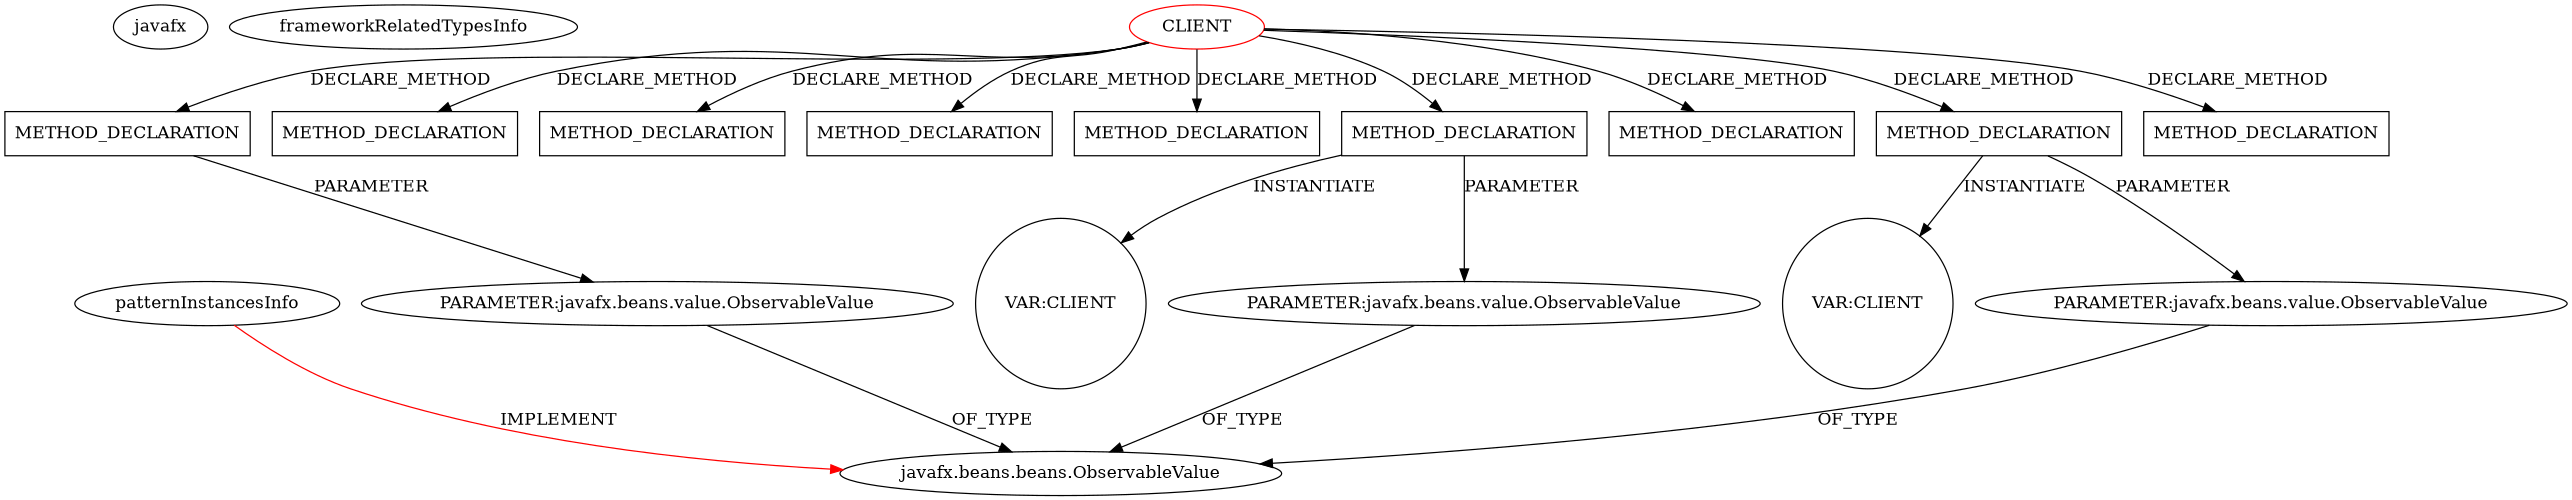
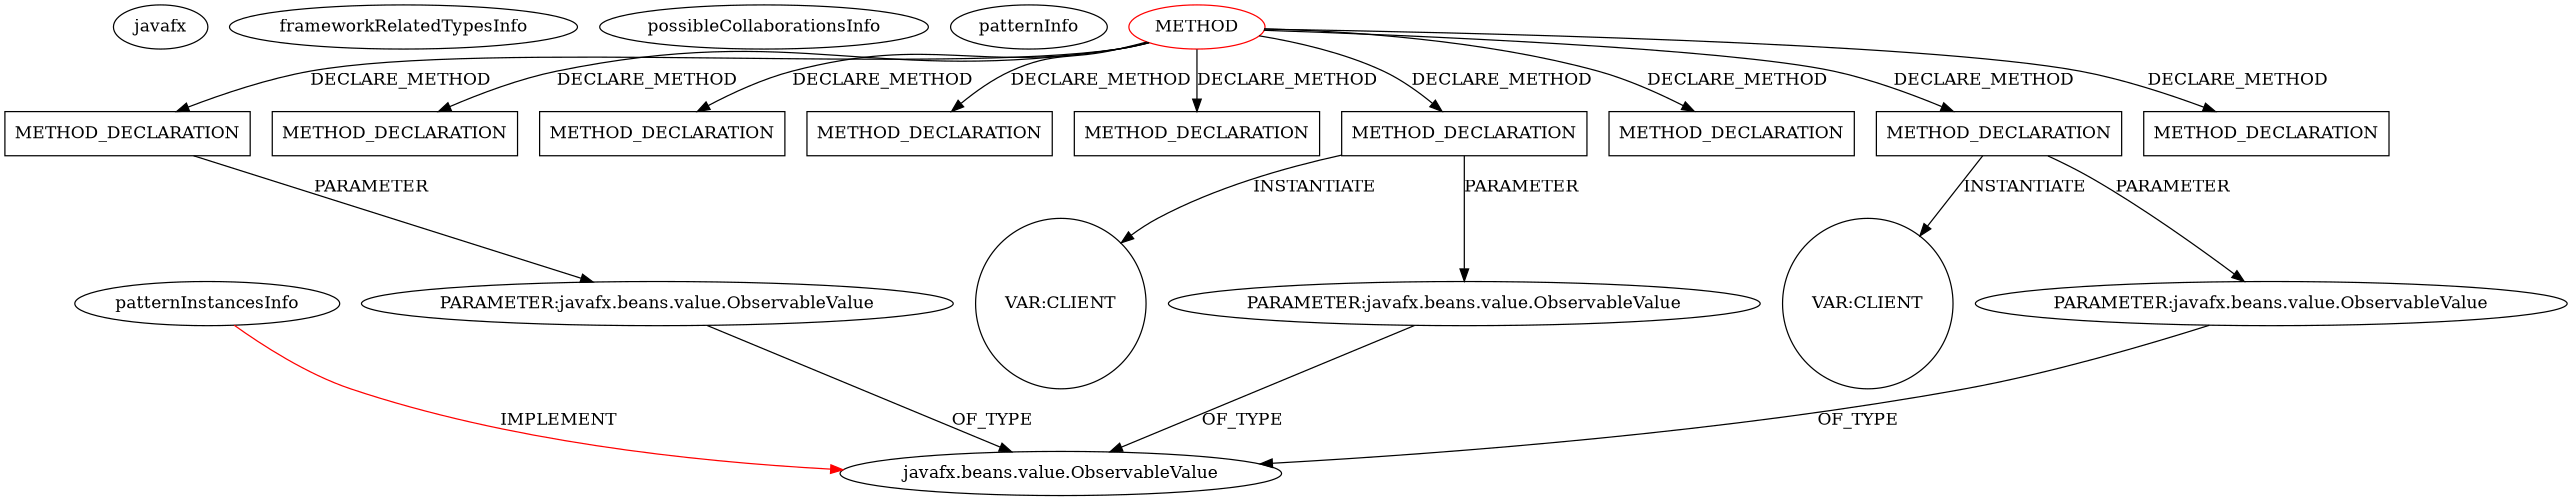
none -> (764, 27)
none -> (1029, 27)
(1197, 27) -> (1197, 27)
(1061, 473) -> (1061, 473)
